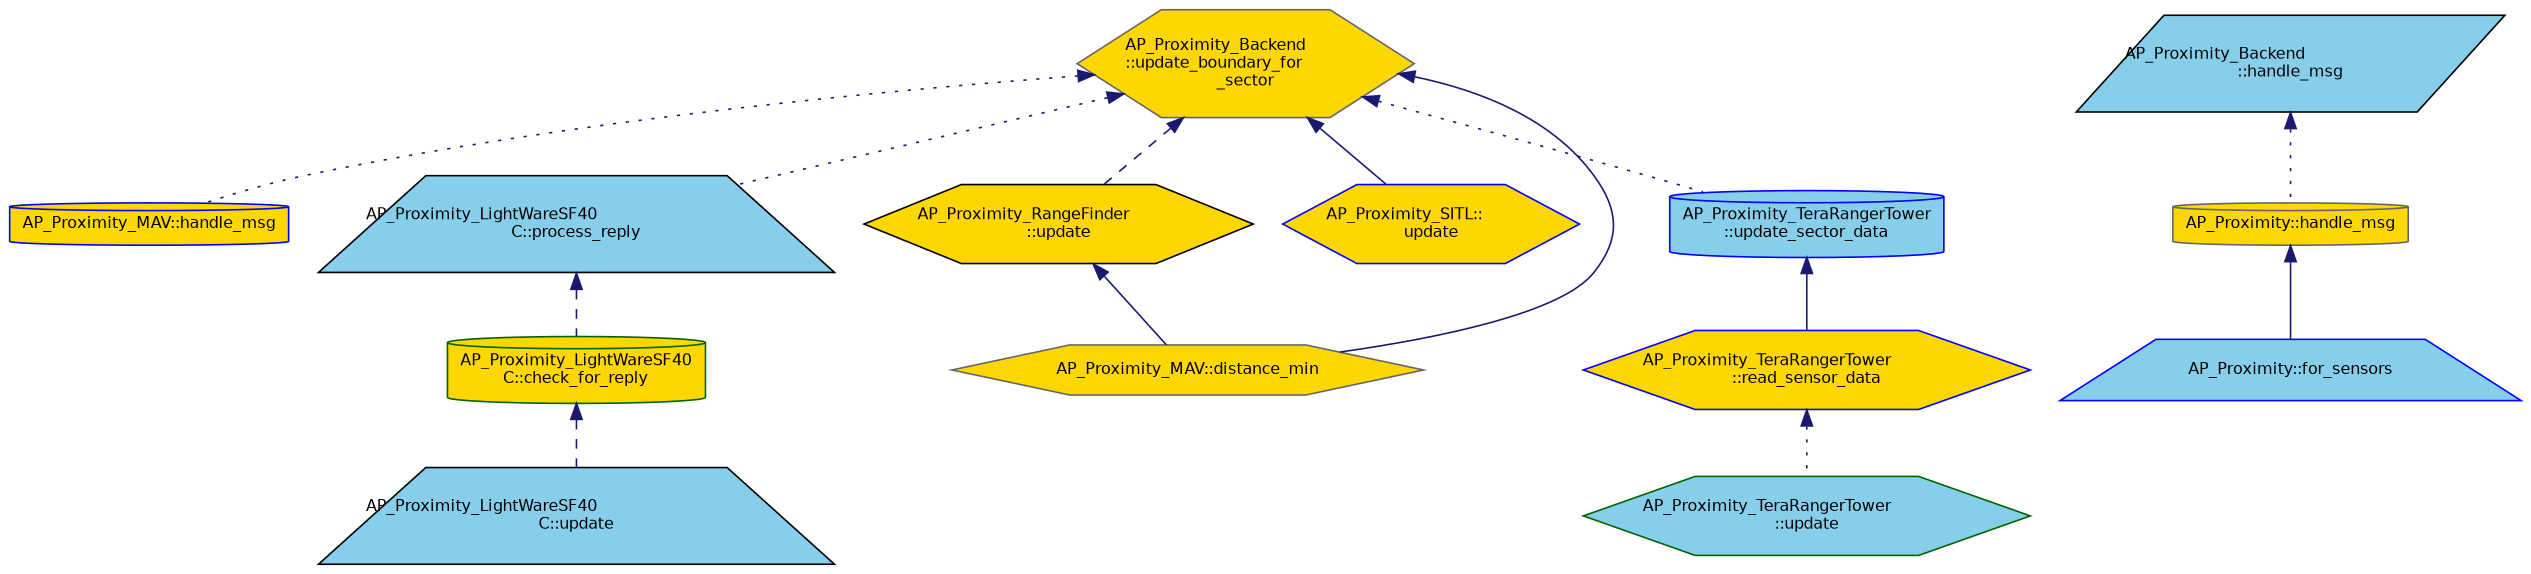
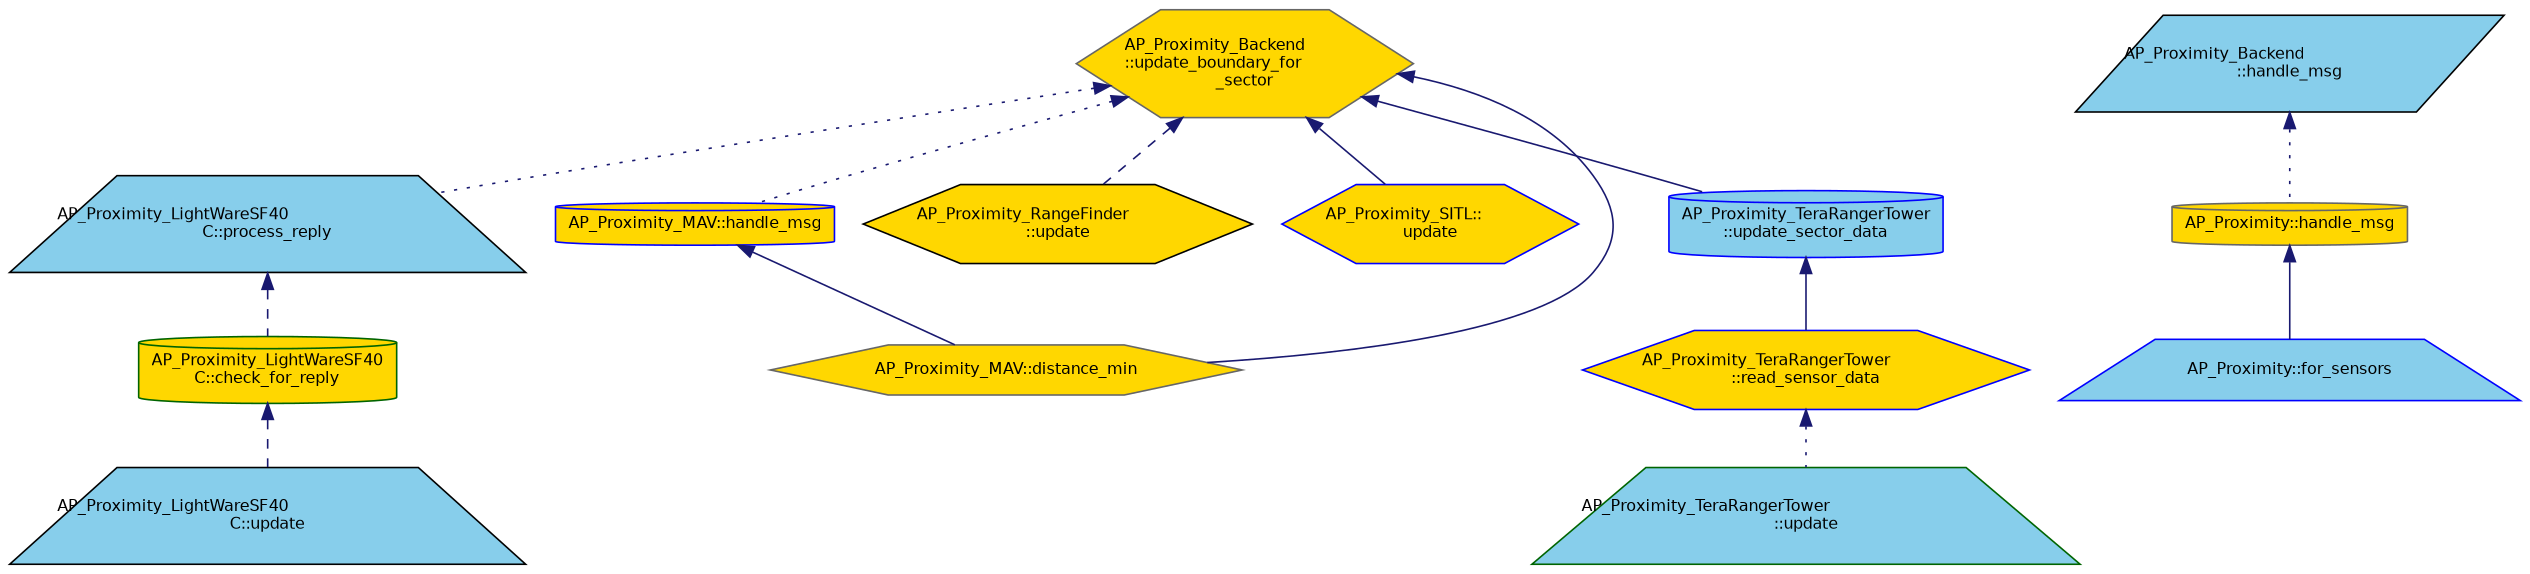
(1541, 146) -> (1540, 146)
(1135, 311) -> (854, 298)
(1807, 516) -> (1806, 516)
